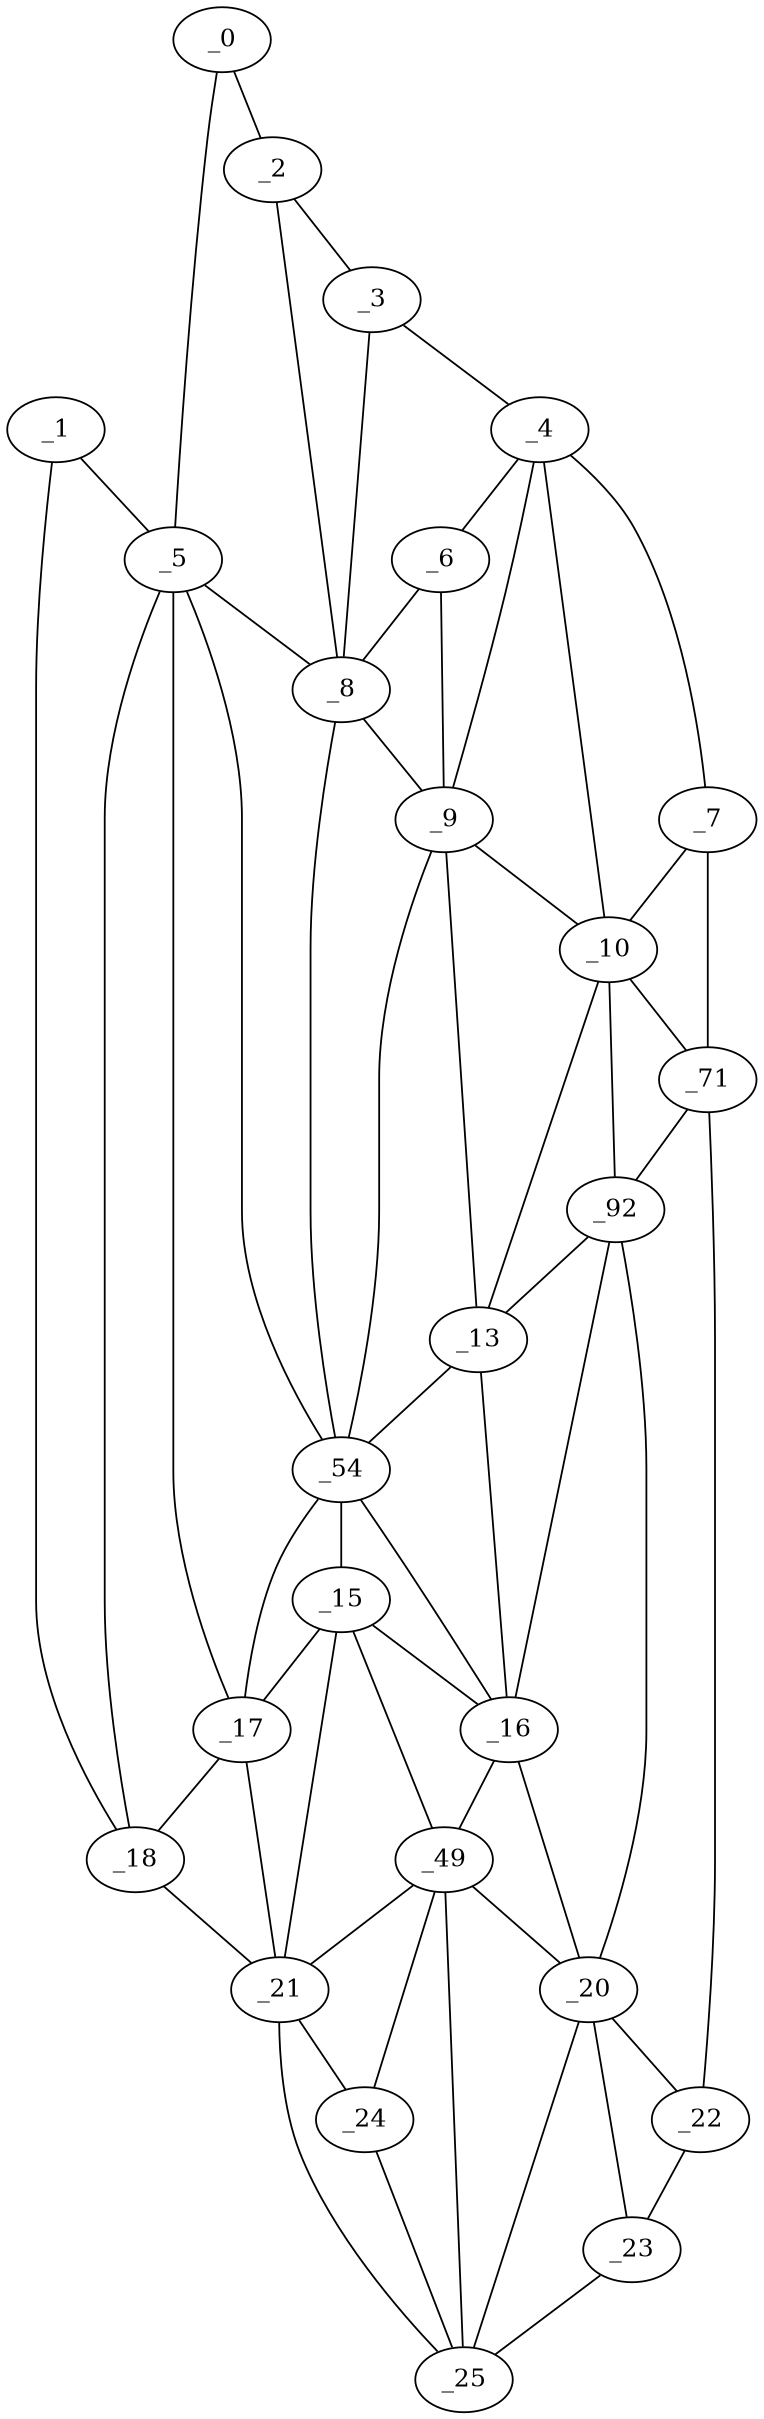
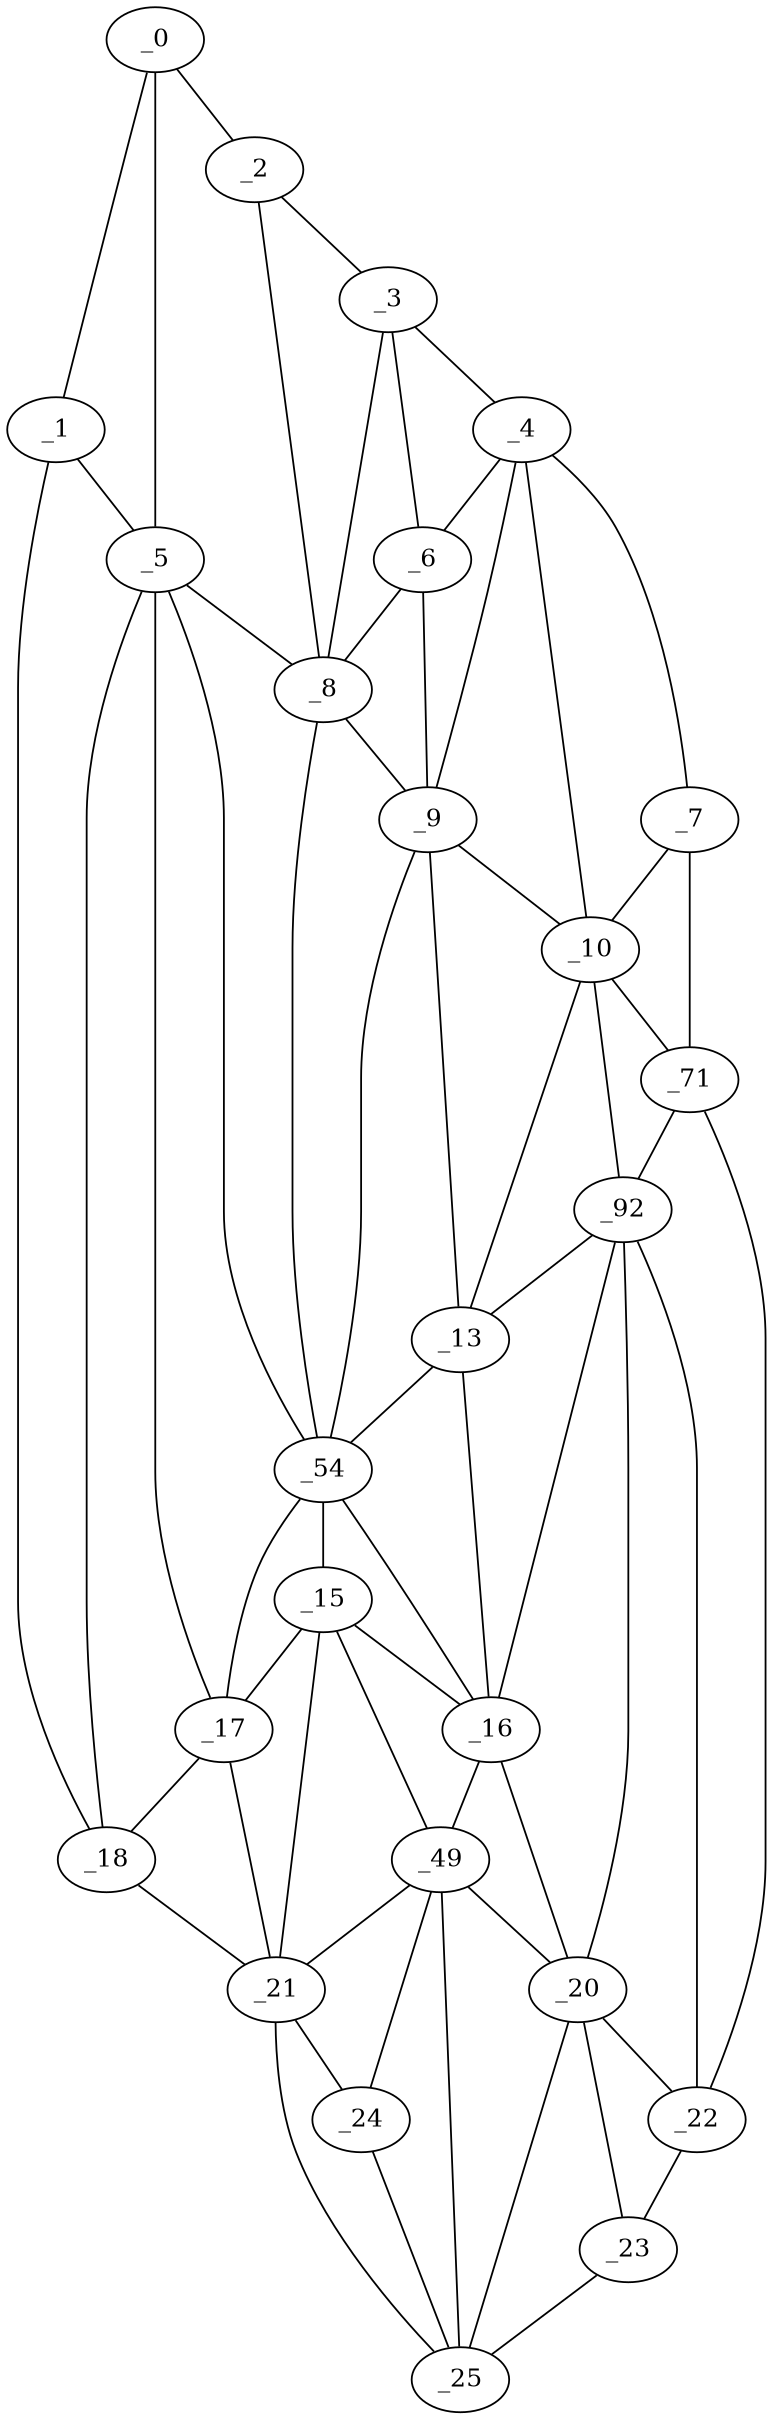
none -> (105, 235)
none -> (405, 430)
none -> (697, 1660)
